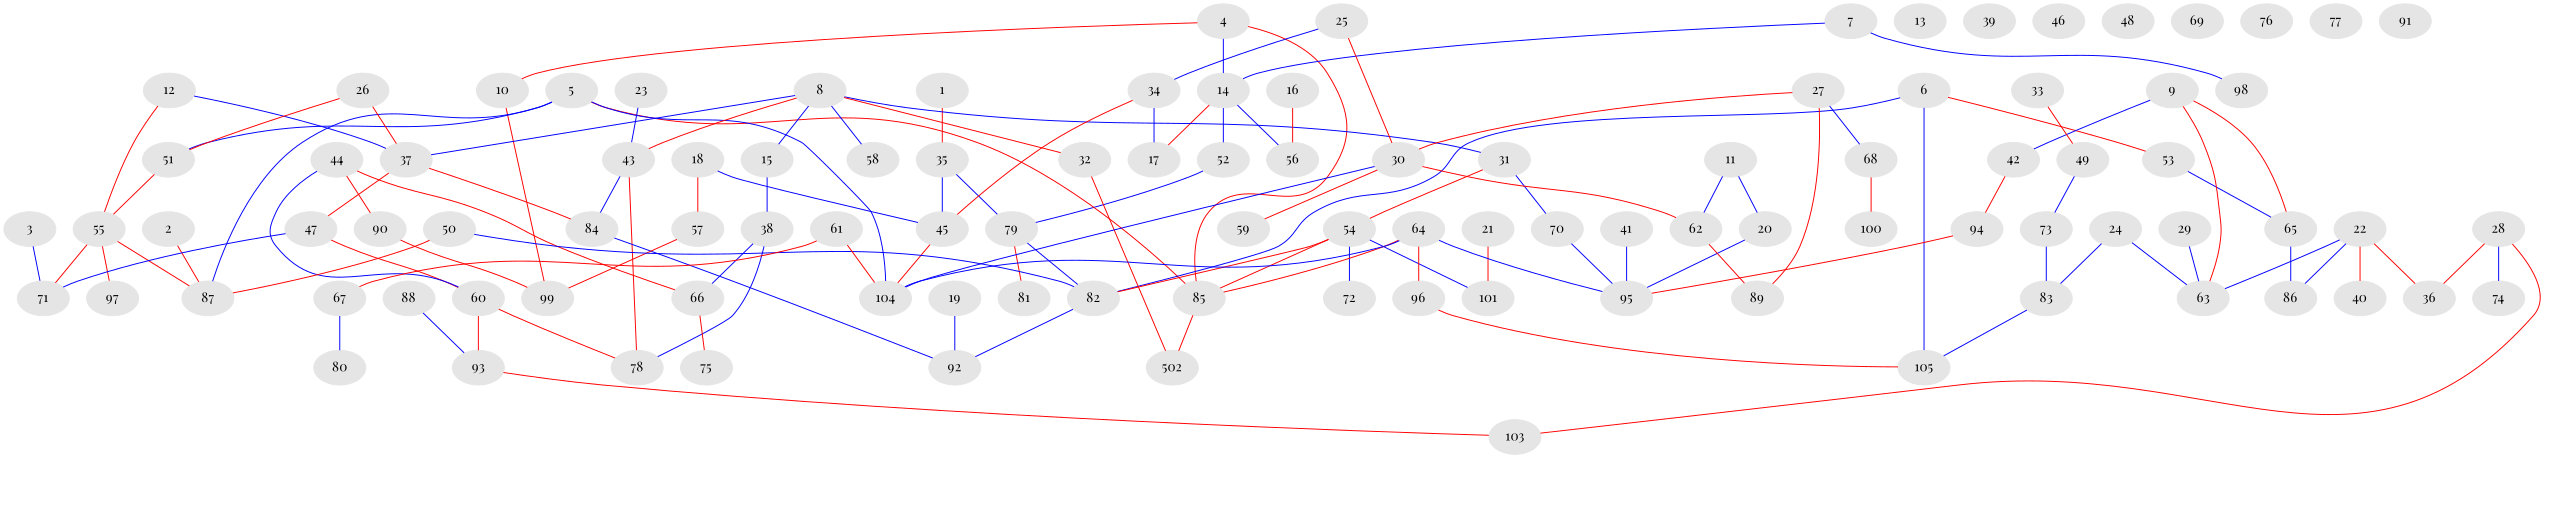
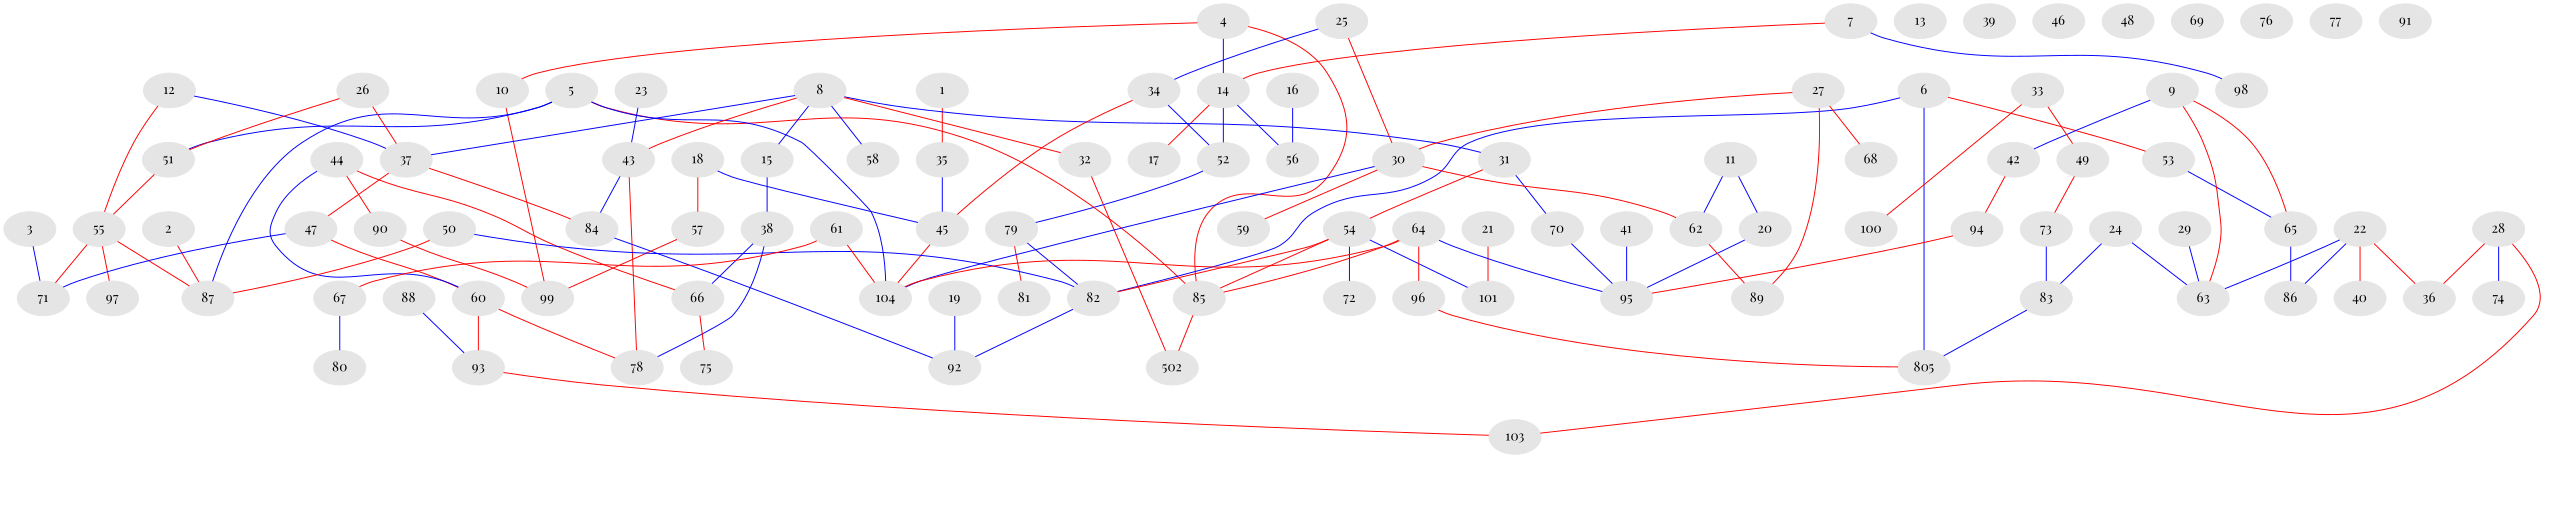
(1533, 40) -> (1533, 40)
(1293, 121) -> (1293, 121)
(1845, 125) -> (1845, 125)
(1154, 130) -> (1194, 130)
(974, 191) -> none
(2065, 194) -> (2065, 194)
(1871, 195) -> (1954, 160)
(1152, 264) -> (1152, 264)
(1924, 368) -> (1924, 368)
